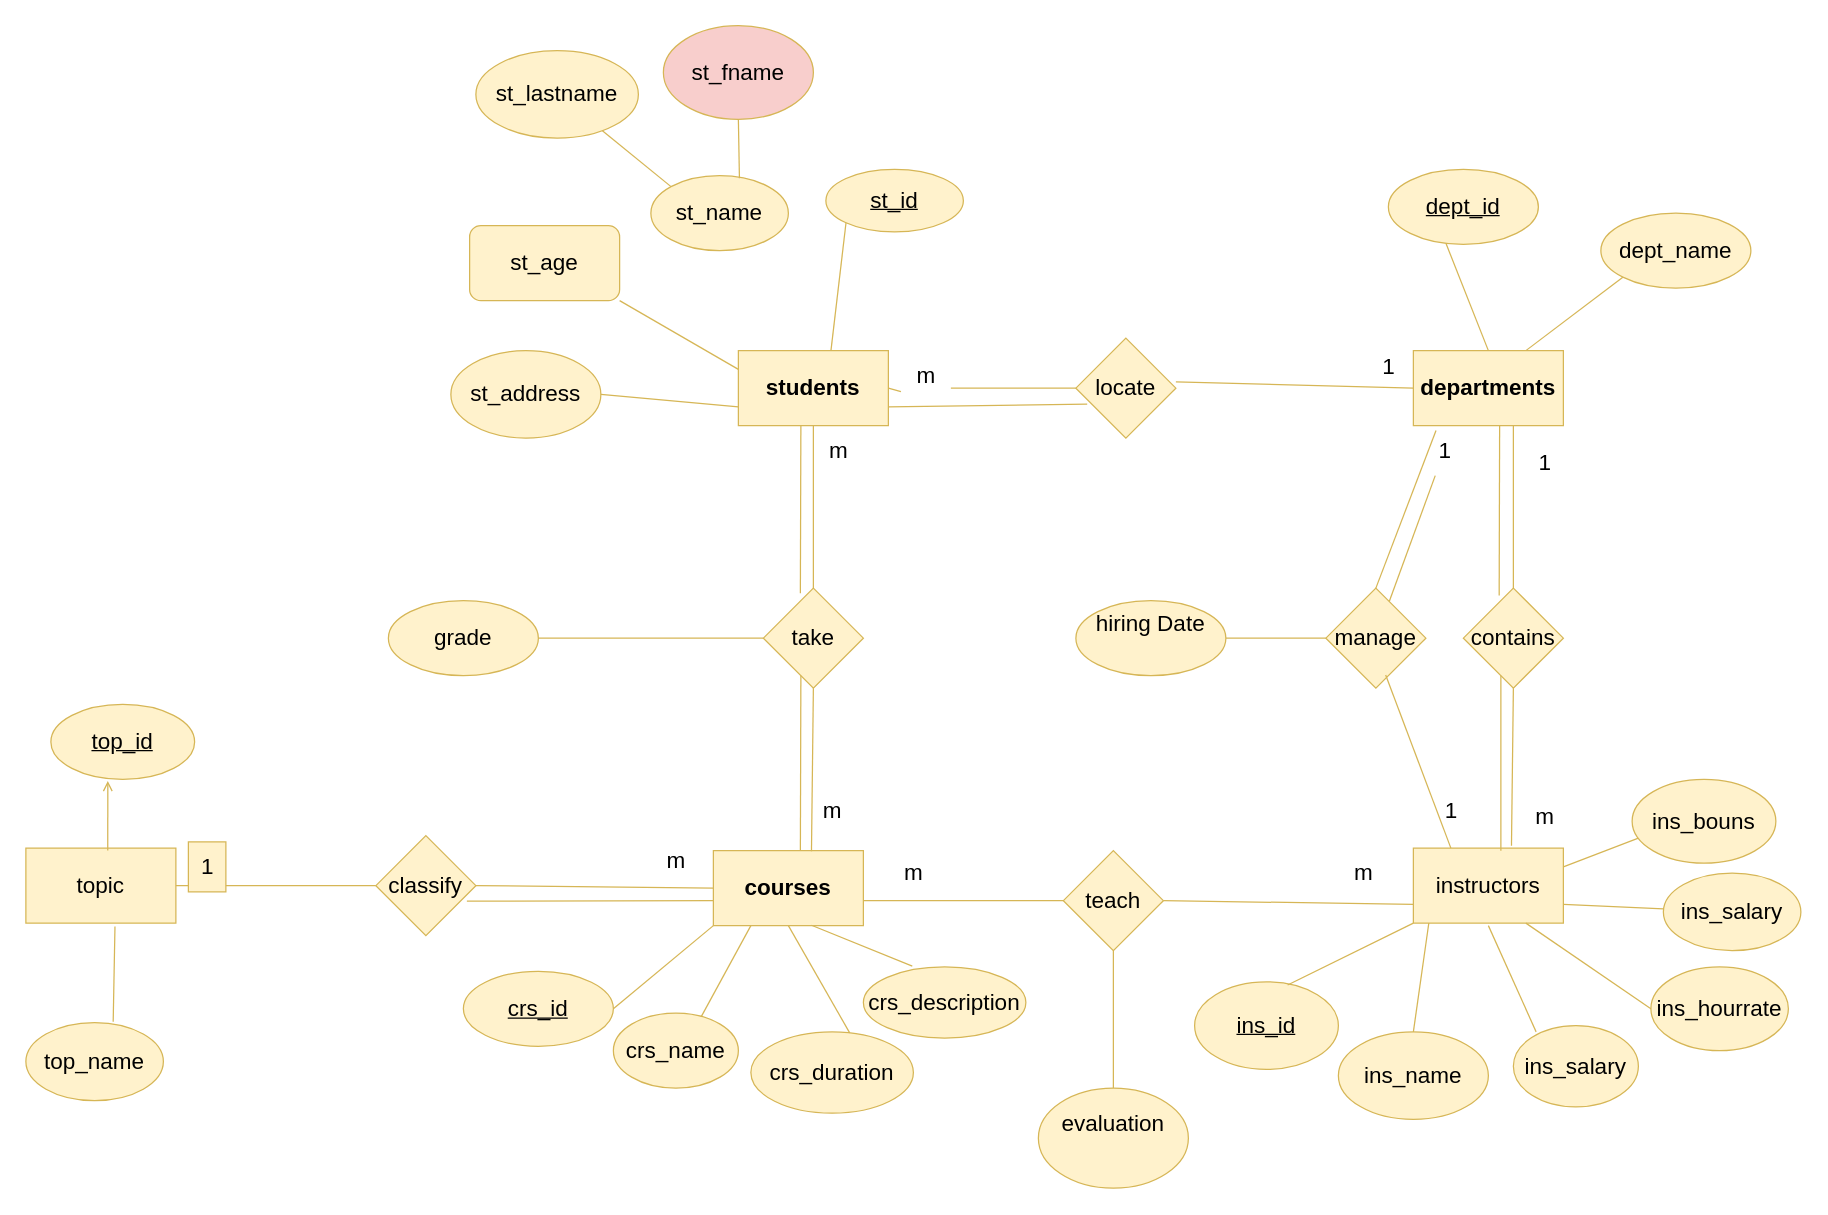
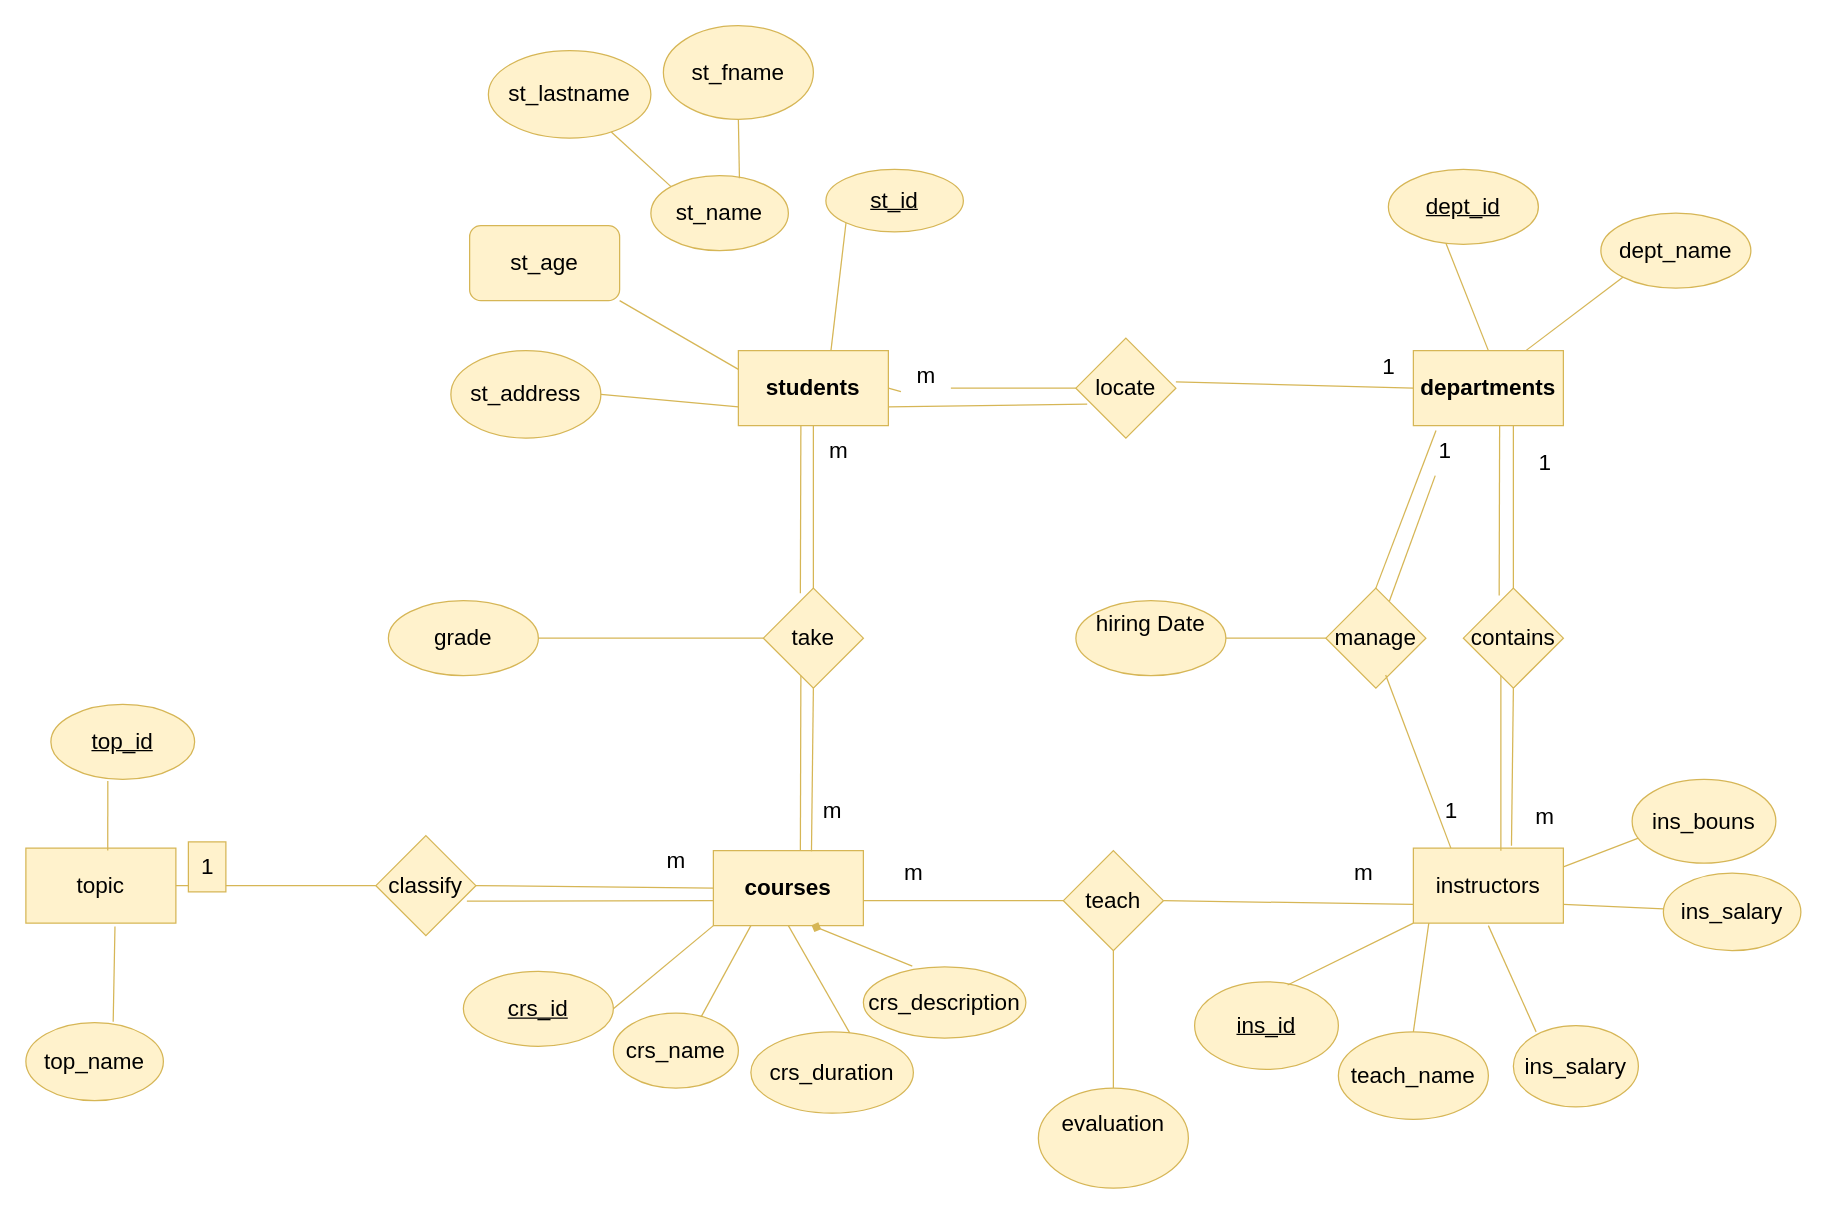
(738, 73) -> (738, 73)
(557, 94) -> (569, 94)
(108, 787) -> (108, 786)
(817, 928) -> (821, 929)
(1589, 966) -> none
(1719, 1009) -> none
(1413, 1076) -> (1413, 1076)
